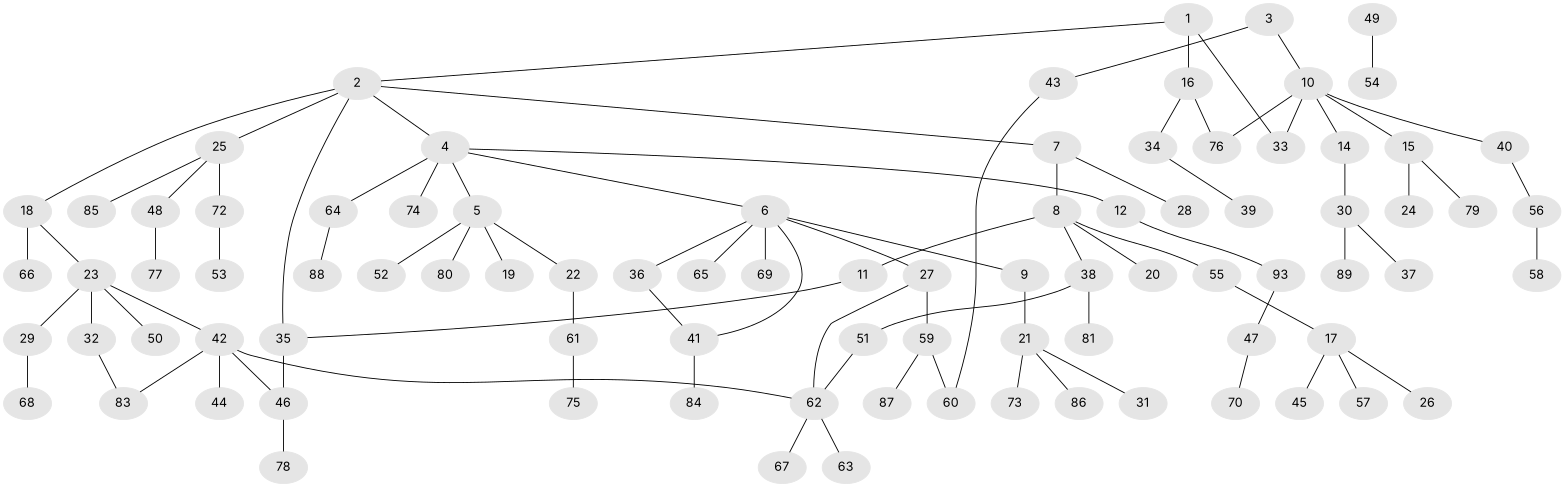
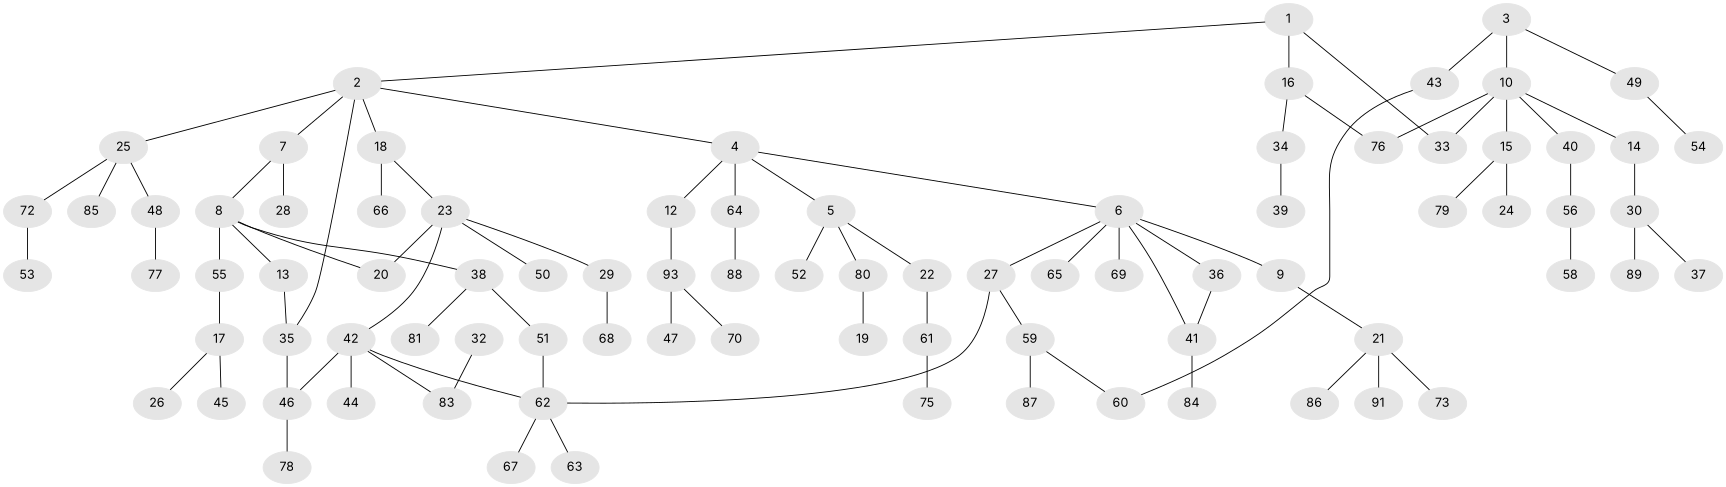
none -> (1571, 52)
(413, 212) -> none
(493, 244) -> (863, 308)
(863, 276) -> (284, 276)
(92, 308) -> (413, 243)
(1244, 372) -> (703, 307)
(1143, 404) -> (1379, 404)
(1364, 404) -> none
